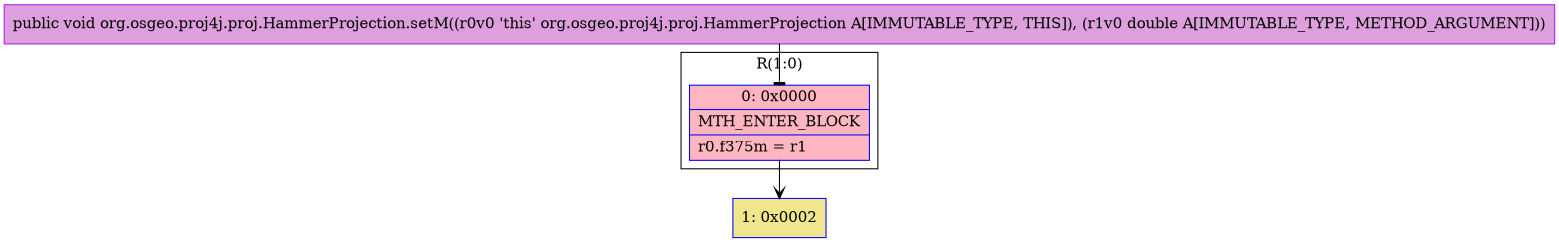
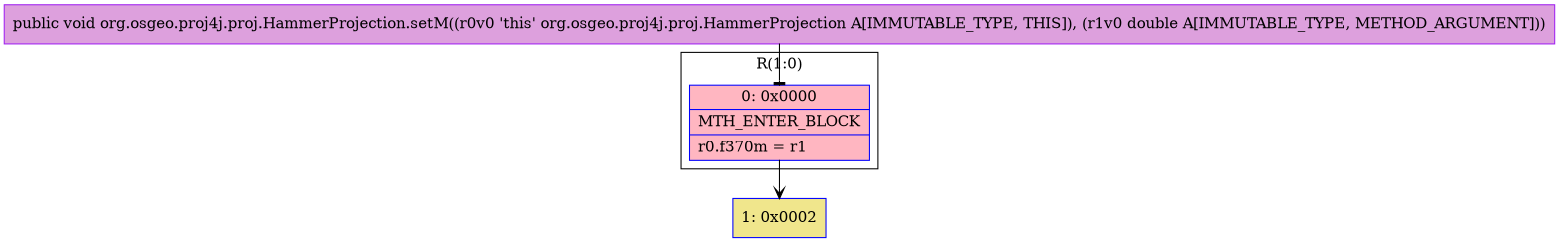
(752, 147) -> (752, 147)
